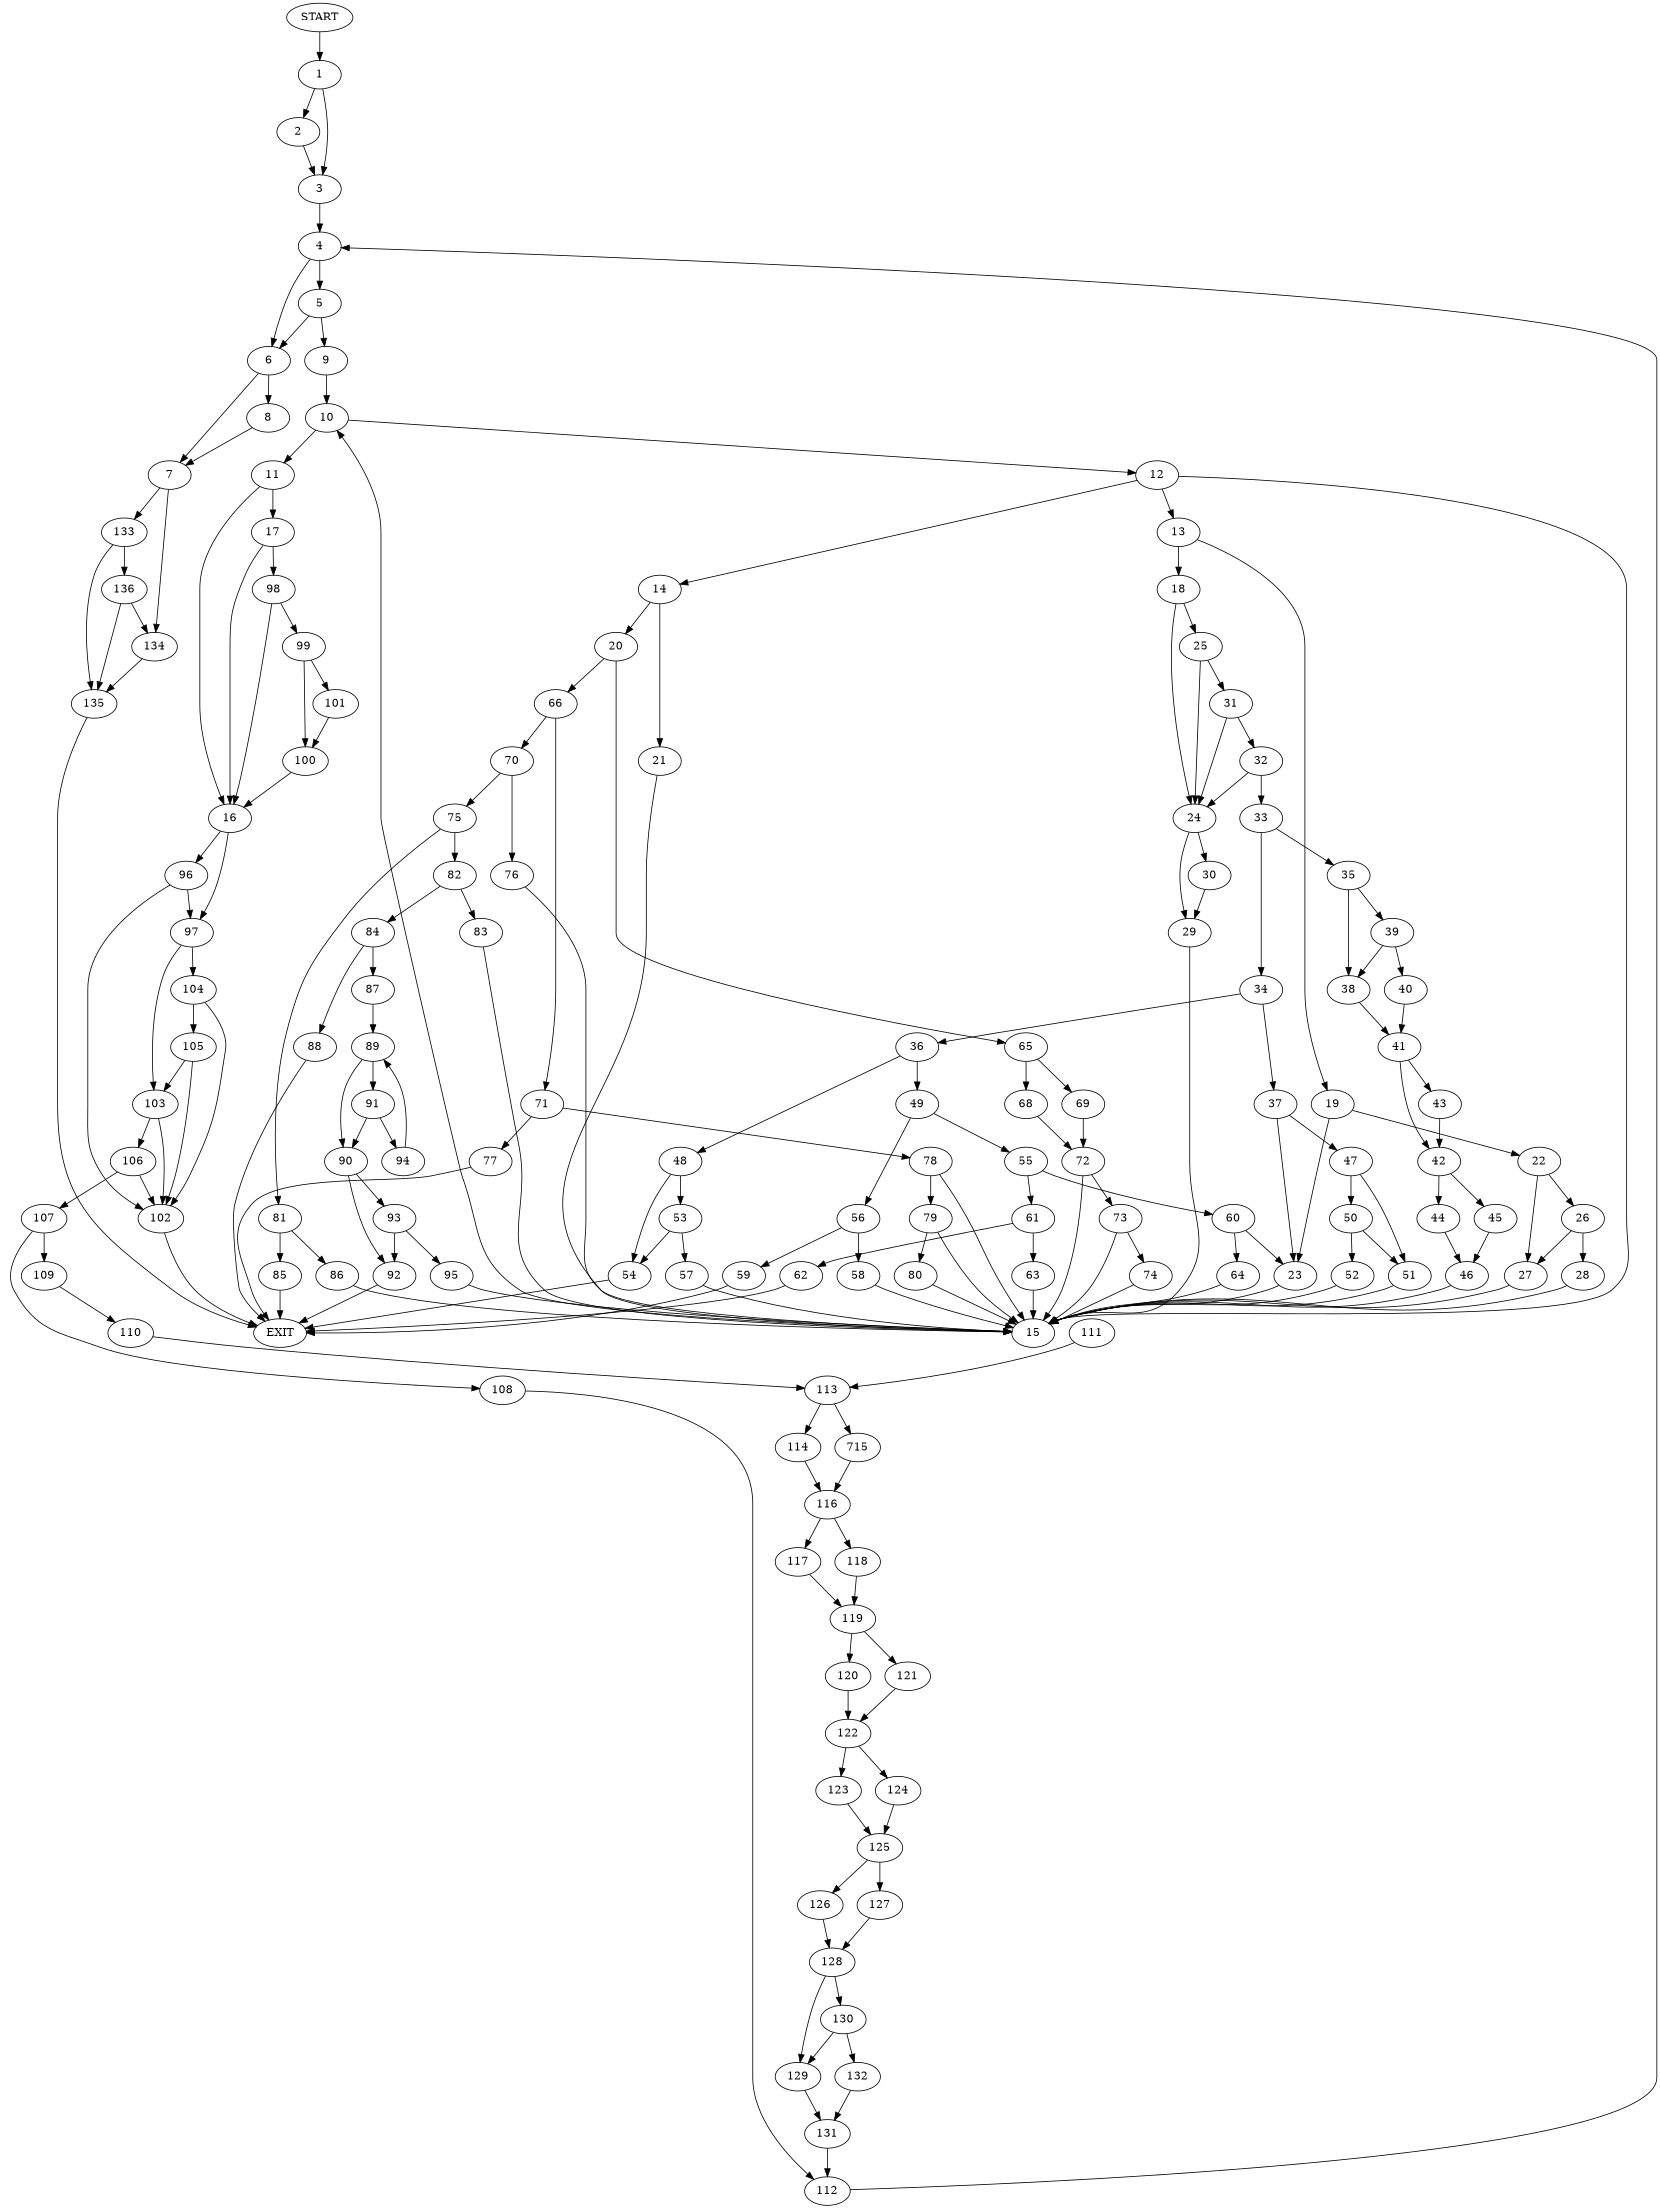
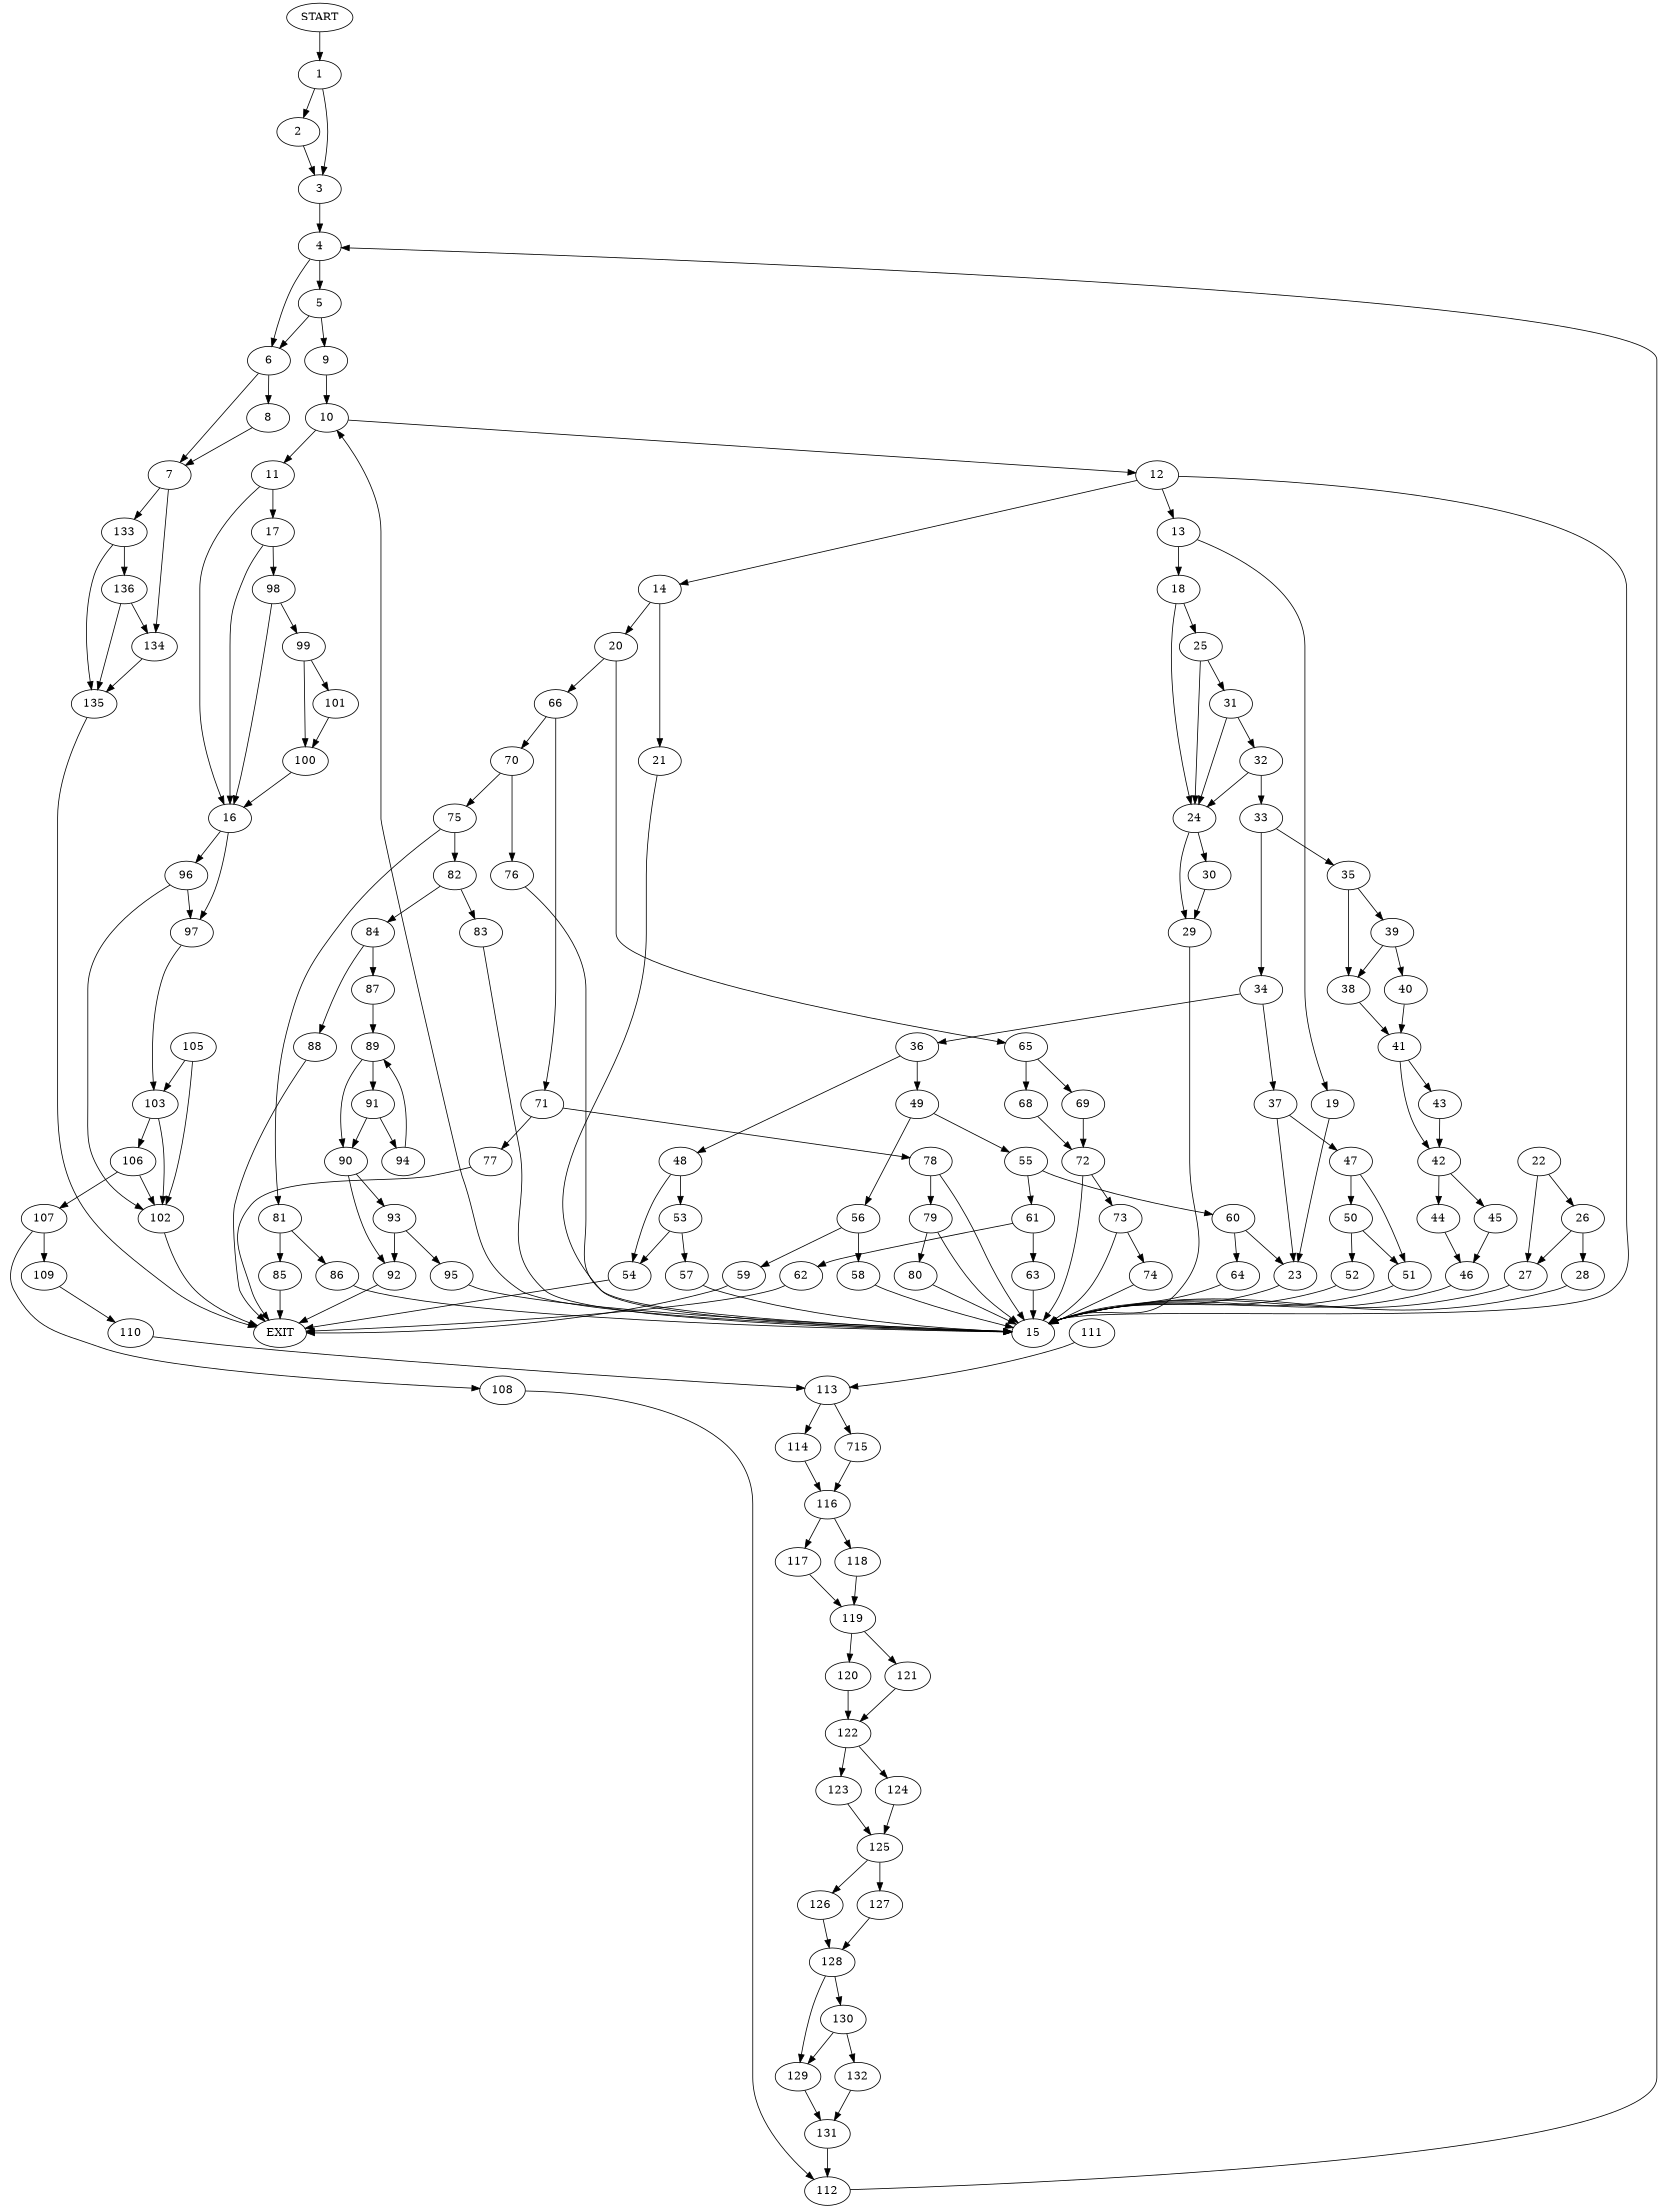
(193, 990) -> none
(1432, 1132) -> none
